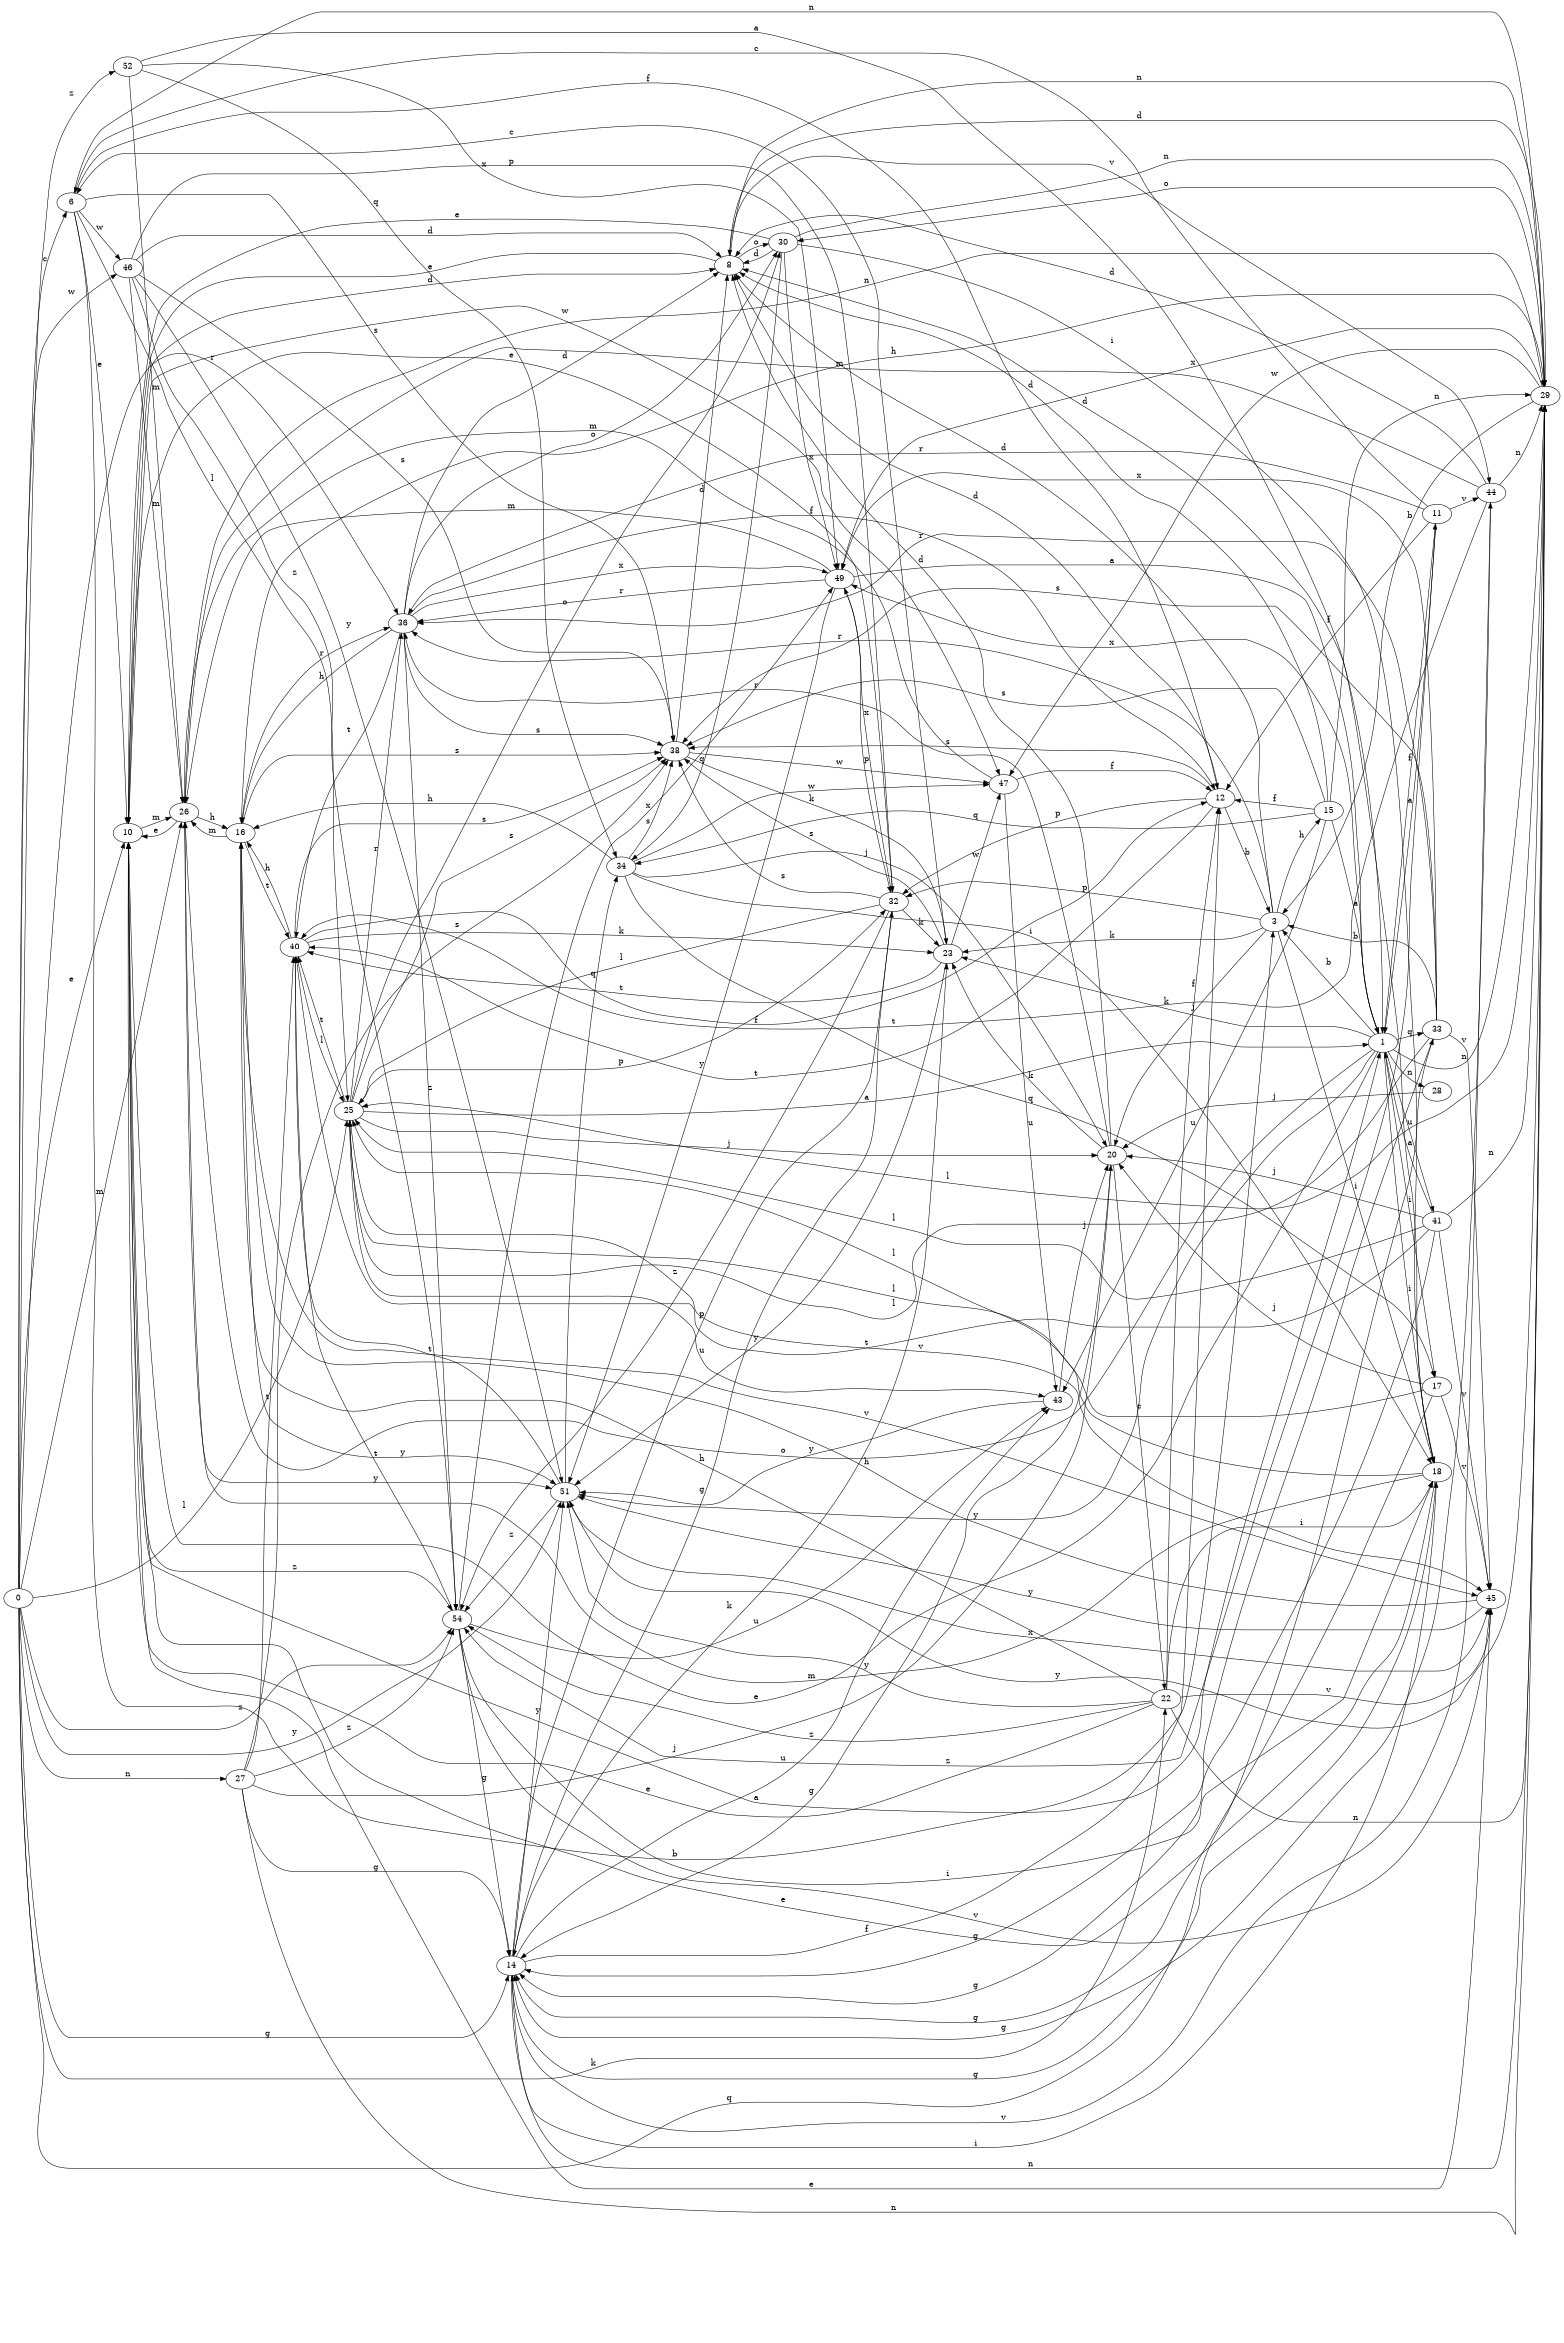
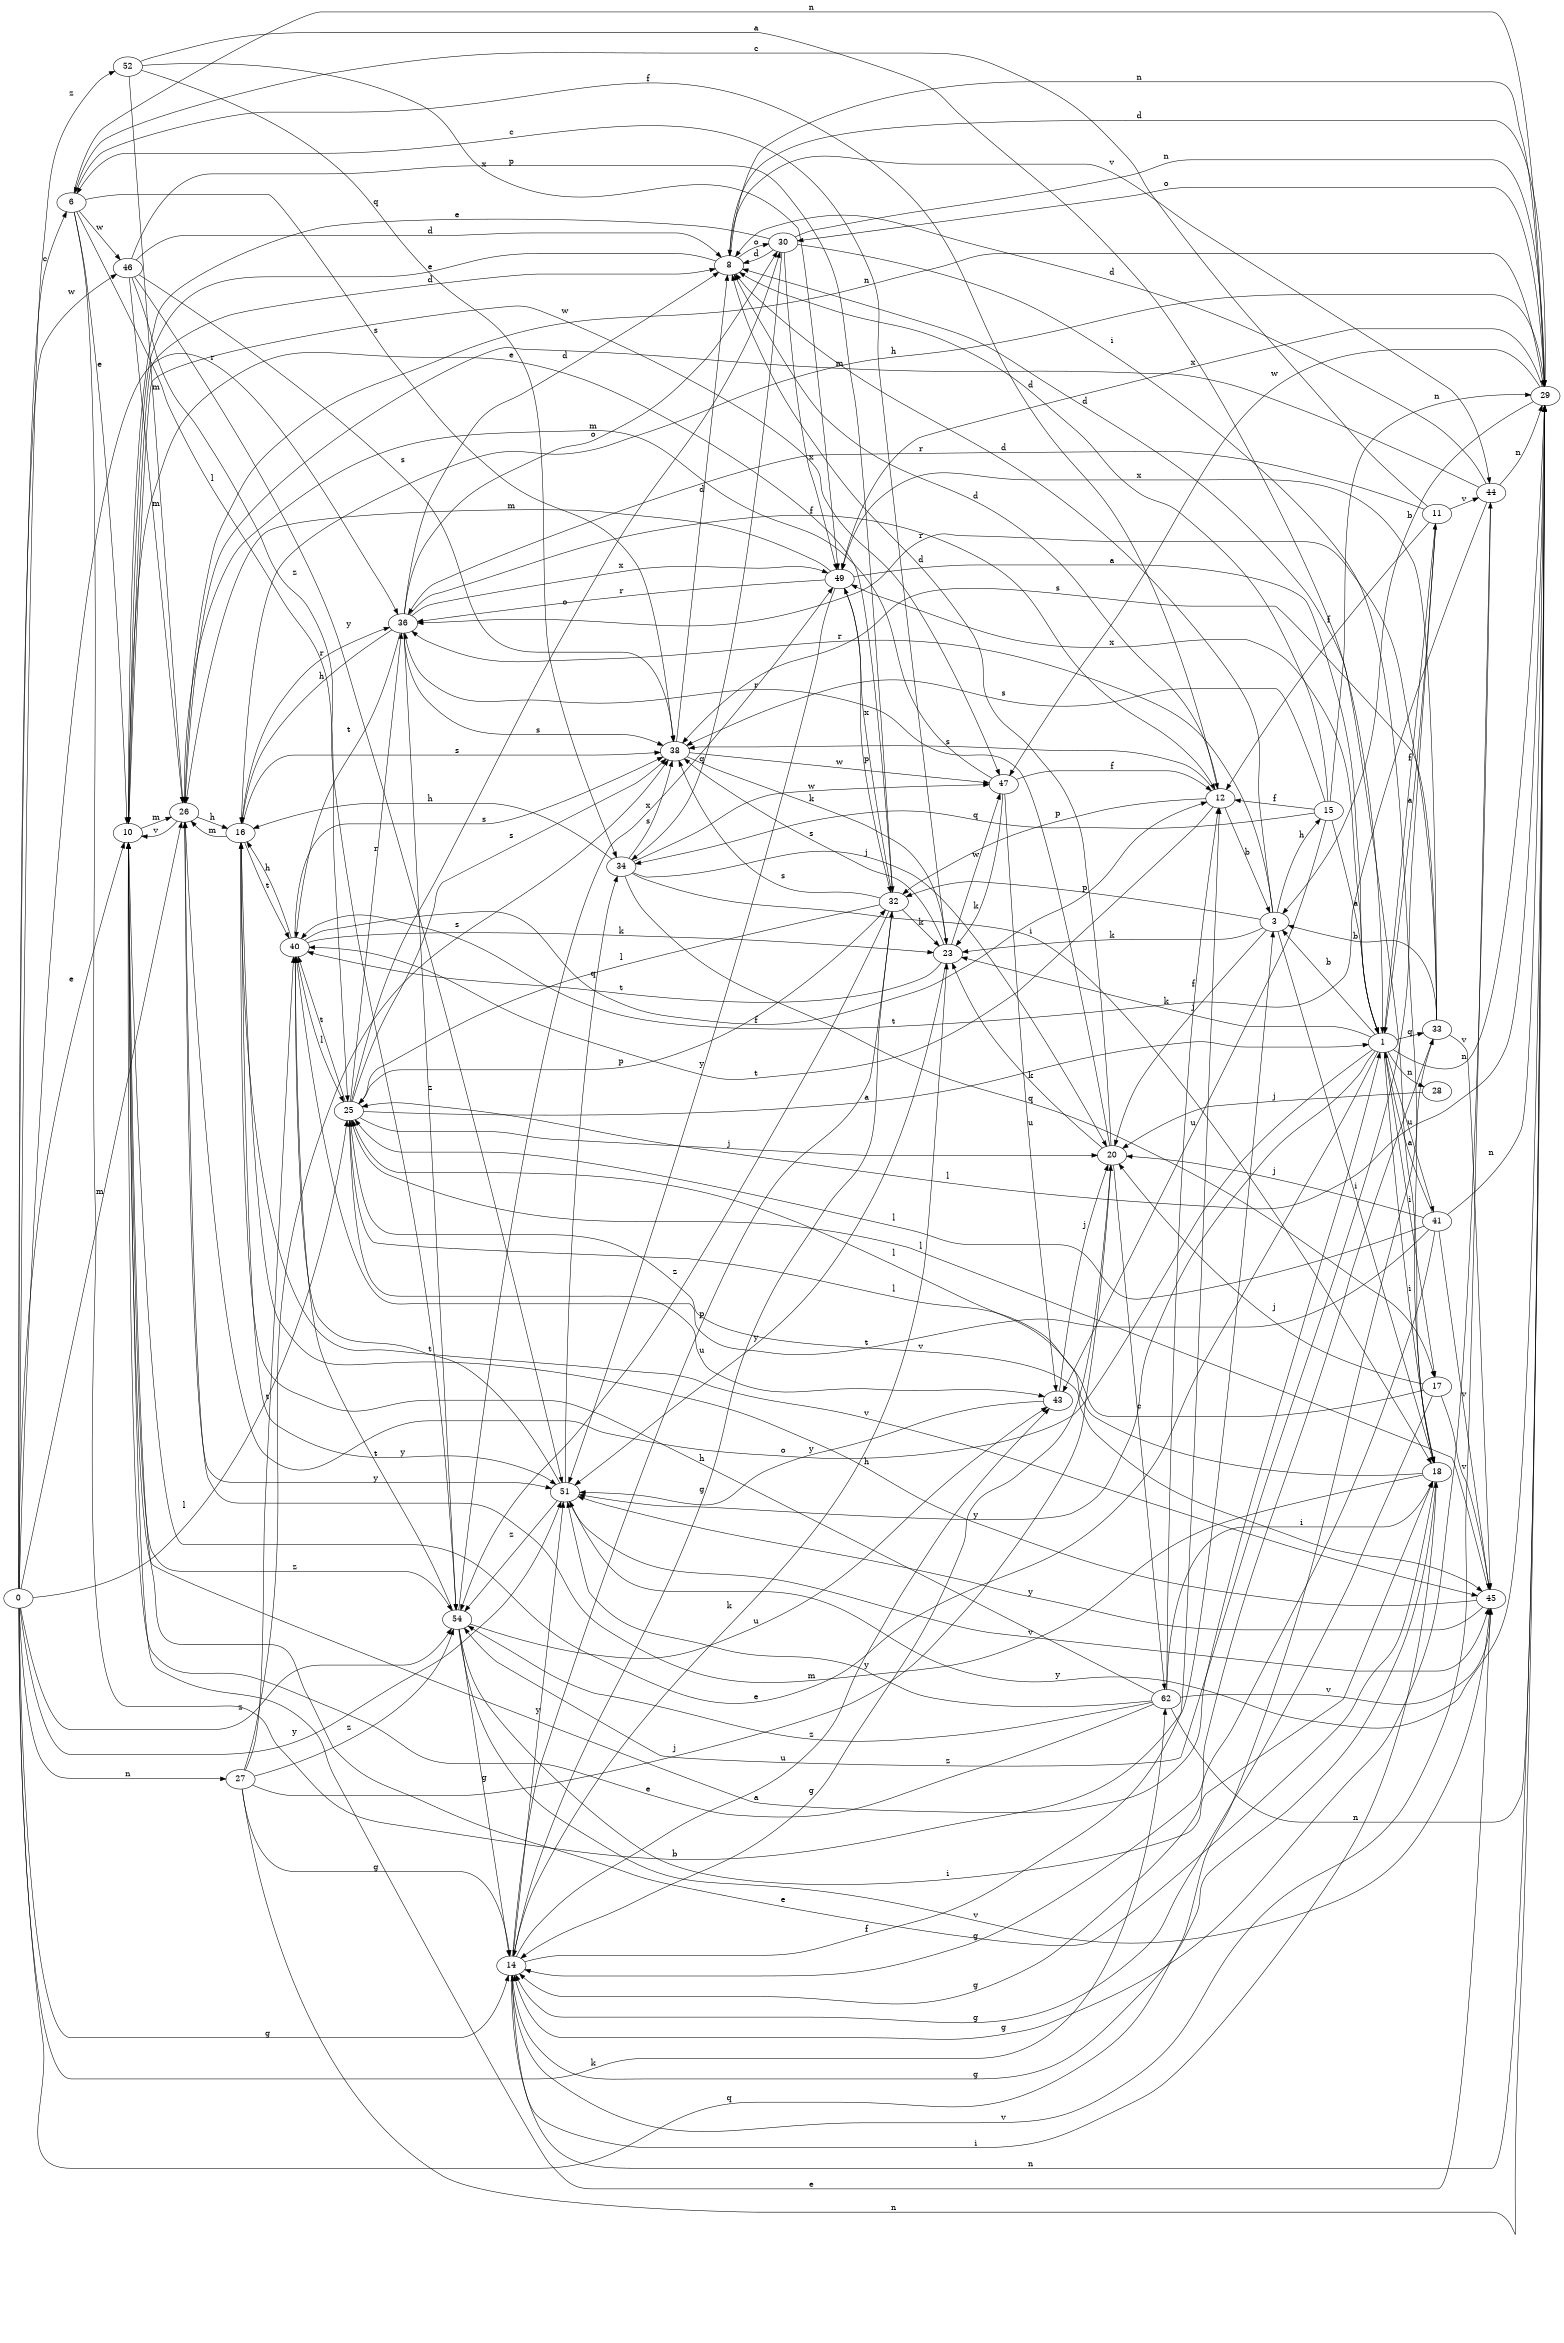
(156, 831) -> (156, 831)
none -> (992, 871)
(896, 1316) -> (969, 1270)
(1031, 1633) -> (1031, 1633)
(1166, 1699) -> (1166, 1699)
